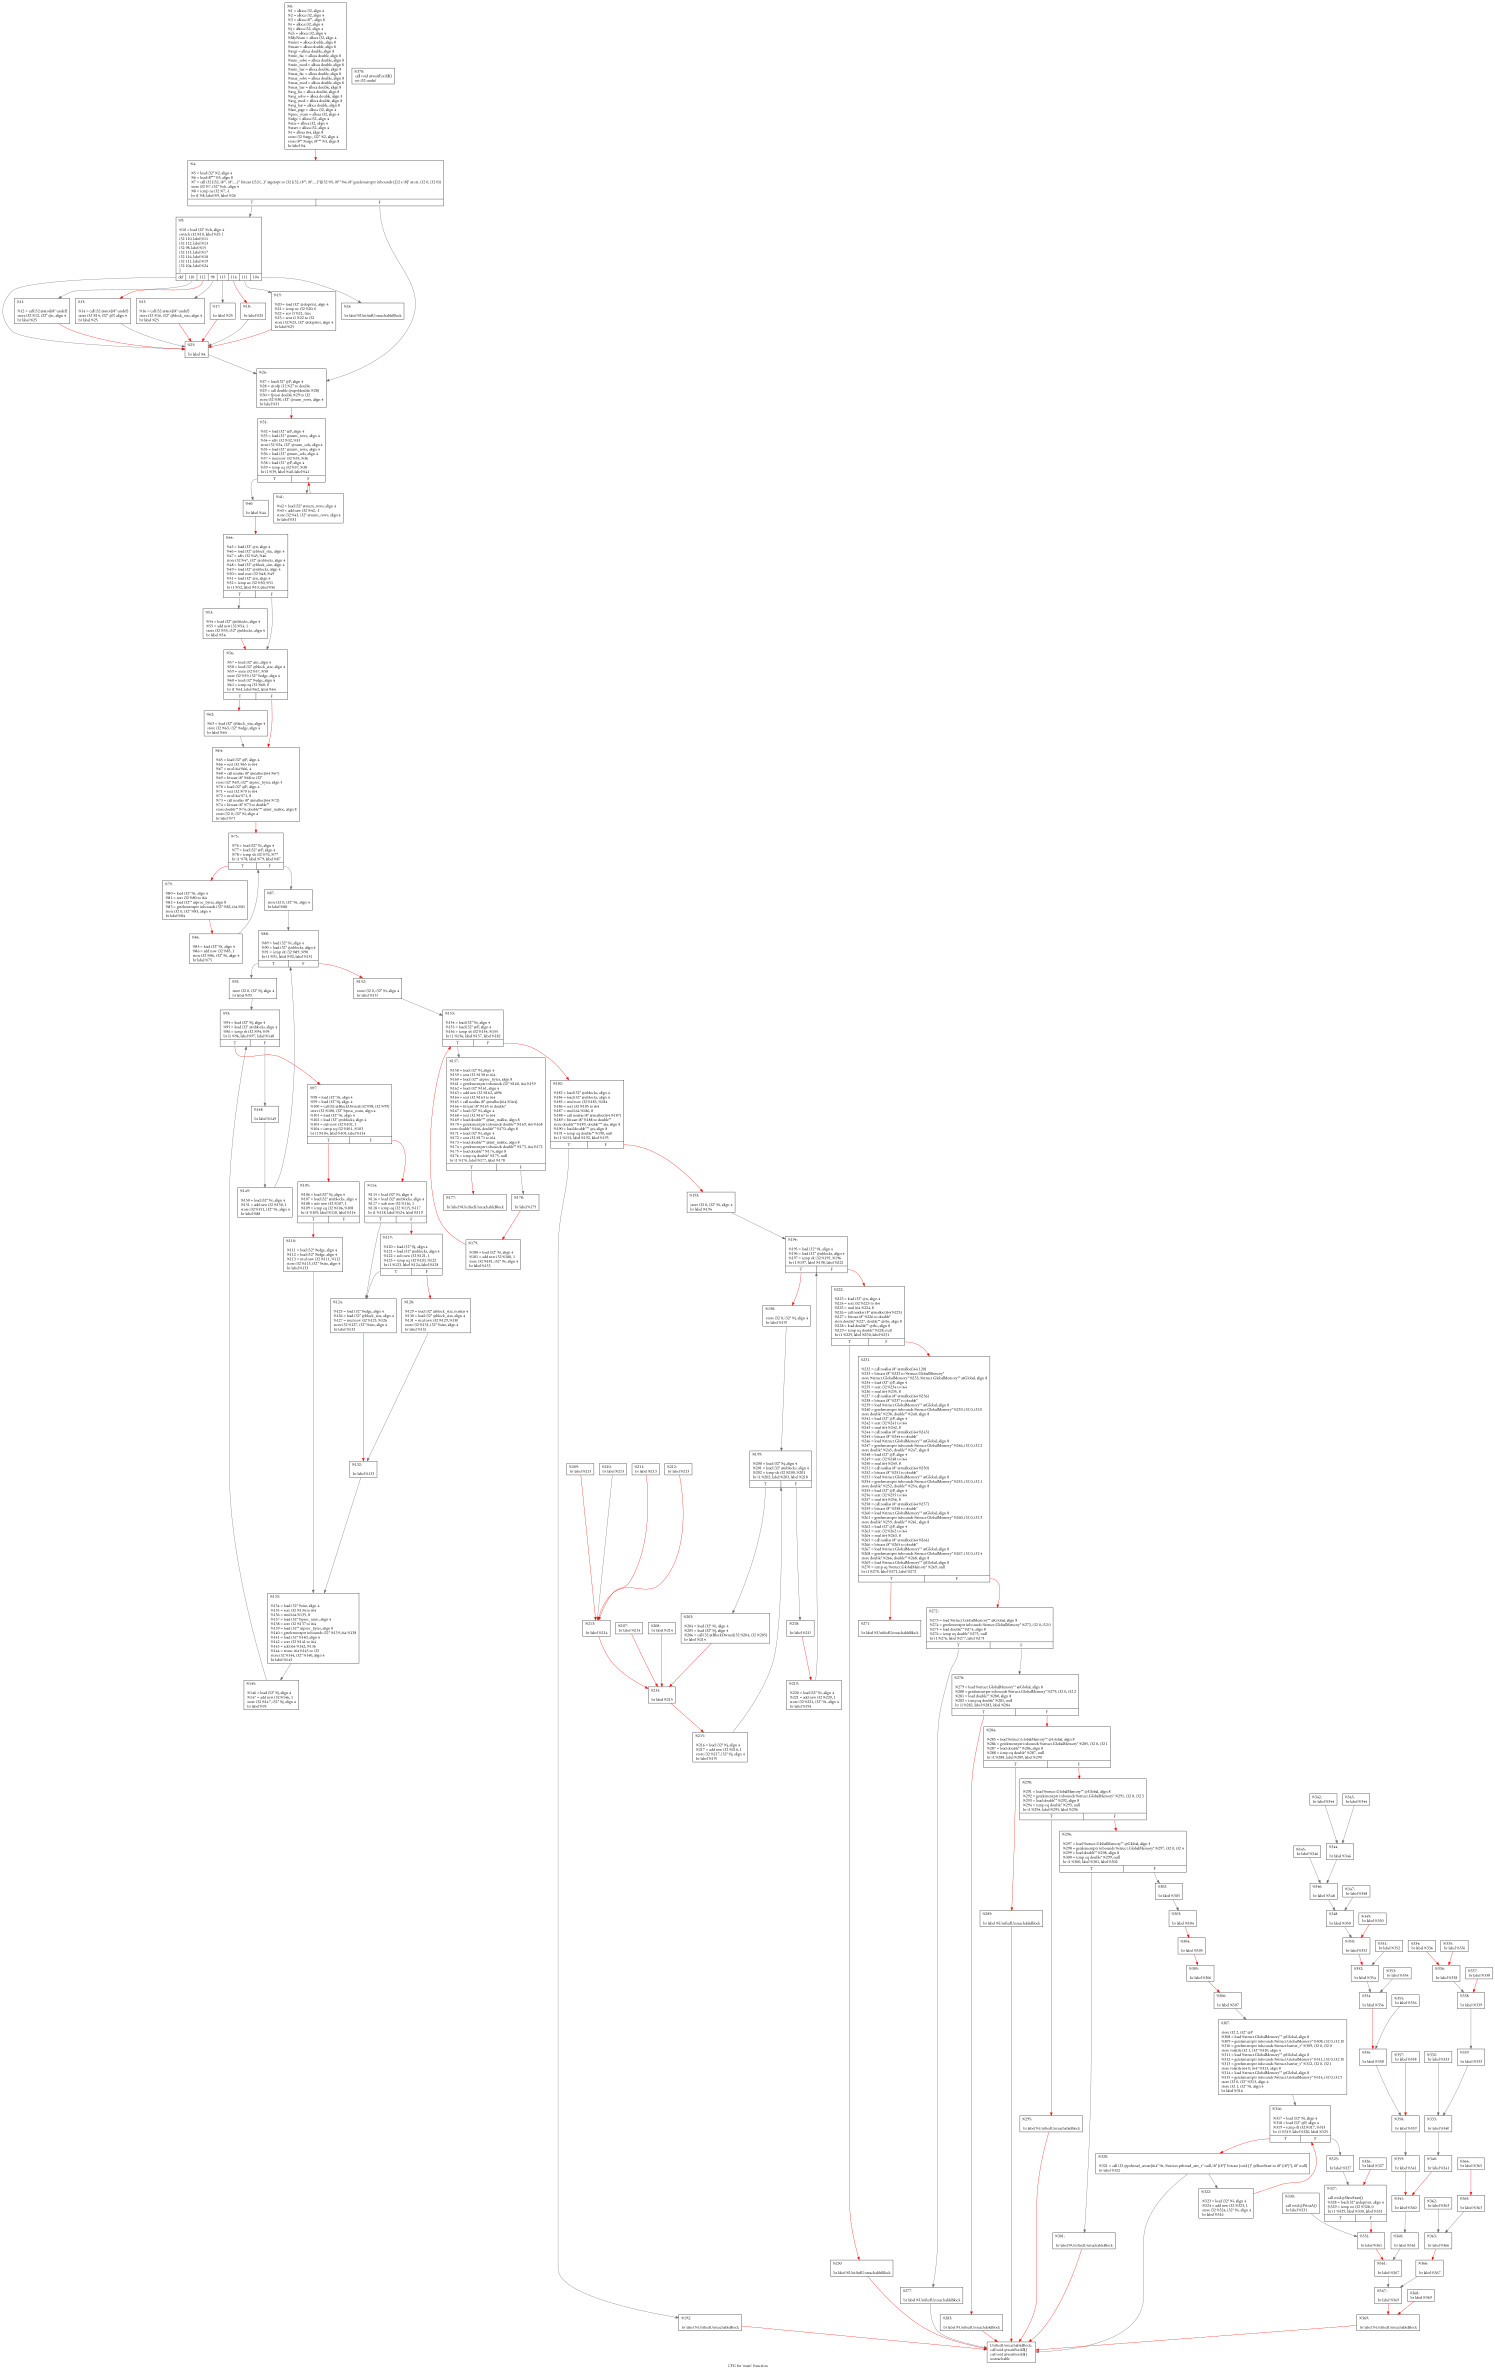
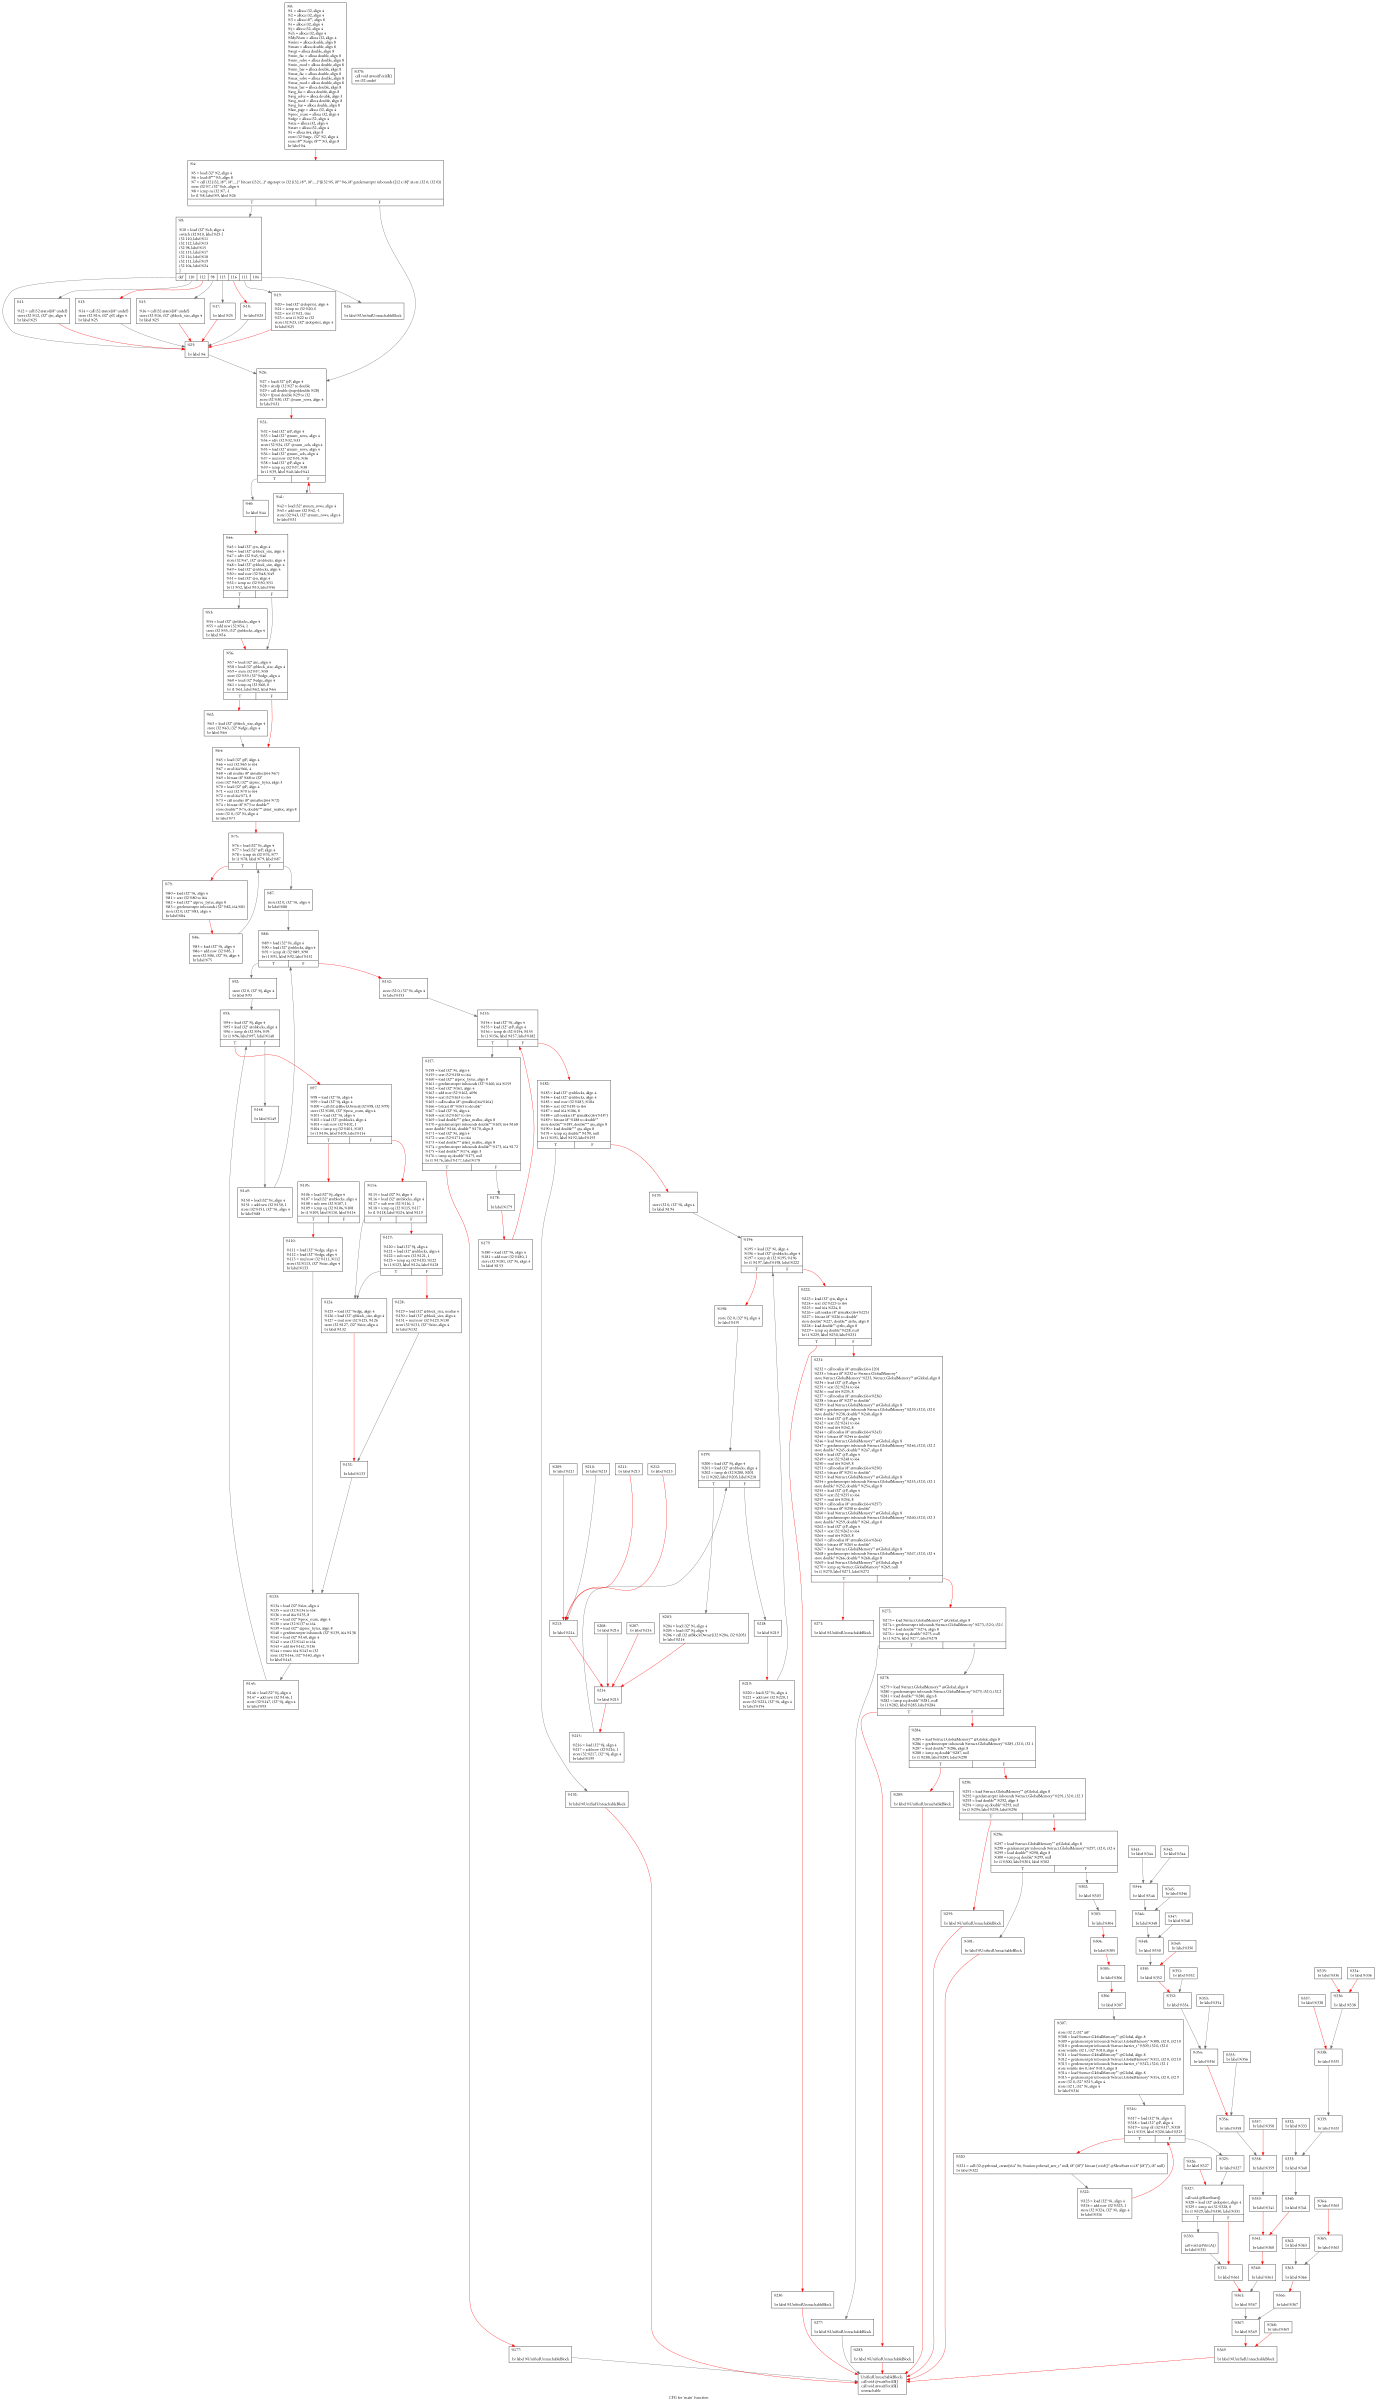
(1405, 2221) -> (1263, 2256)
none -> (1198, 2226)
(1144, 2292) -> (713, 2369)
